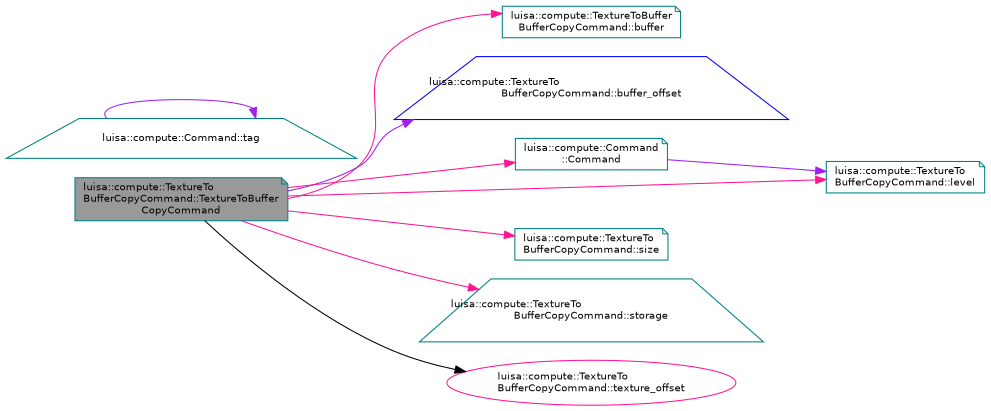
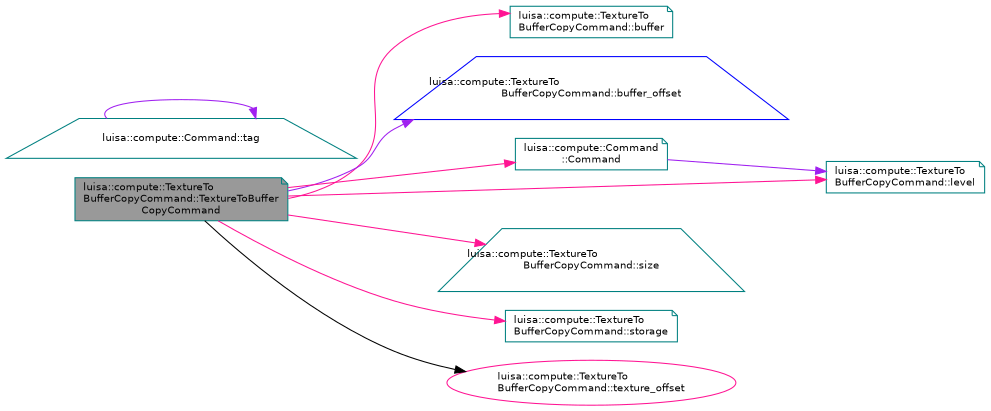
(591, 22) -> (591, 22)
(591, 244) -> (591, 260)
(591, 310) -> (591, 326)
